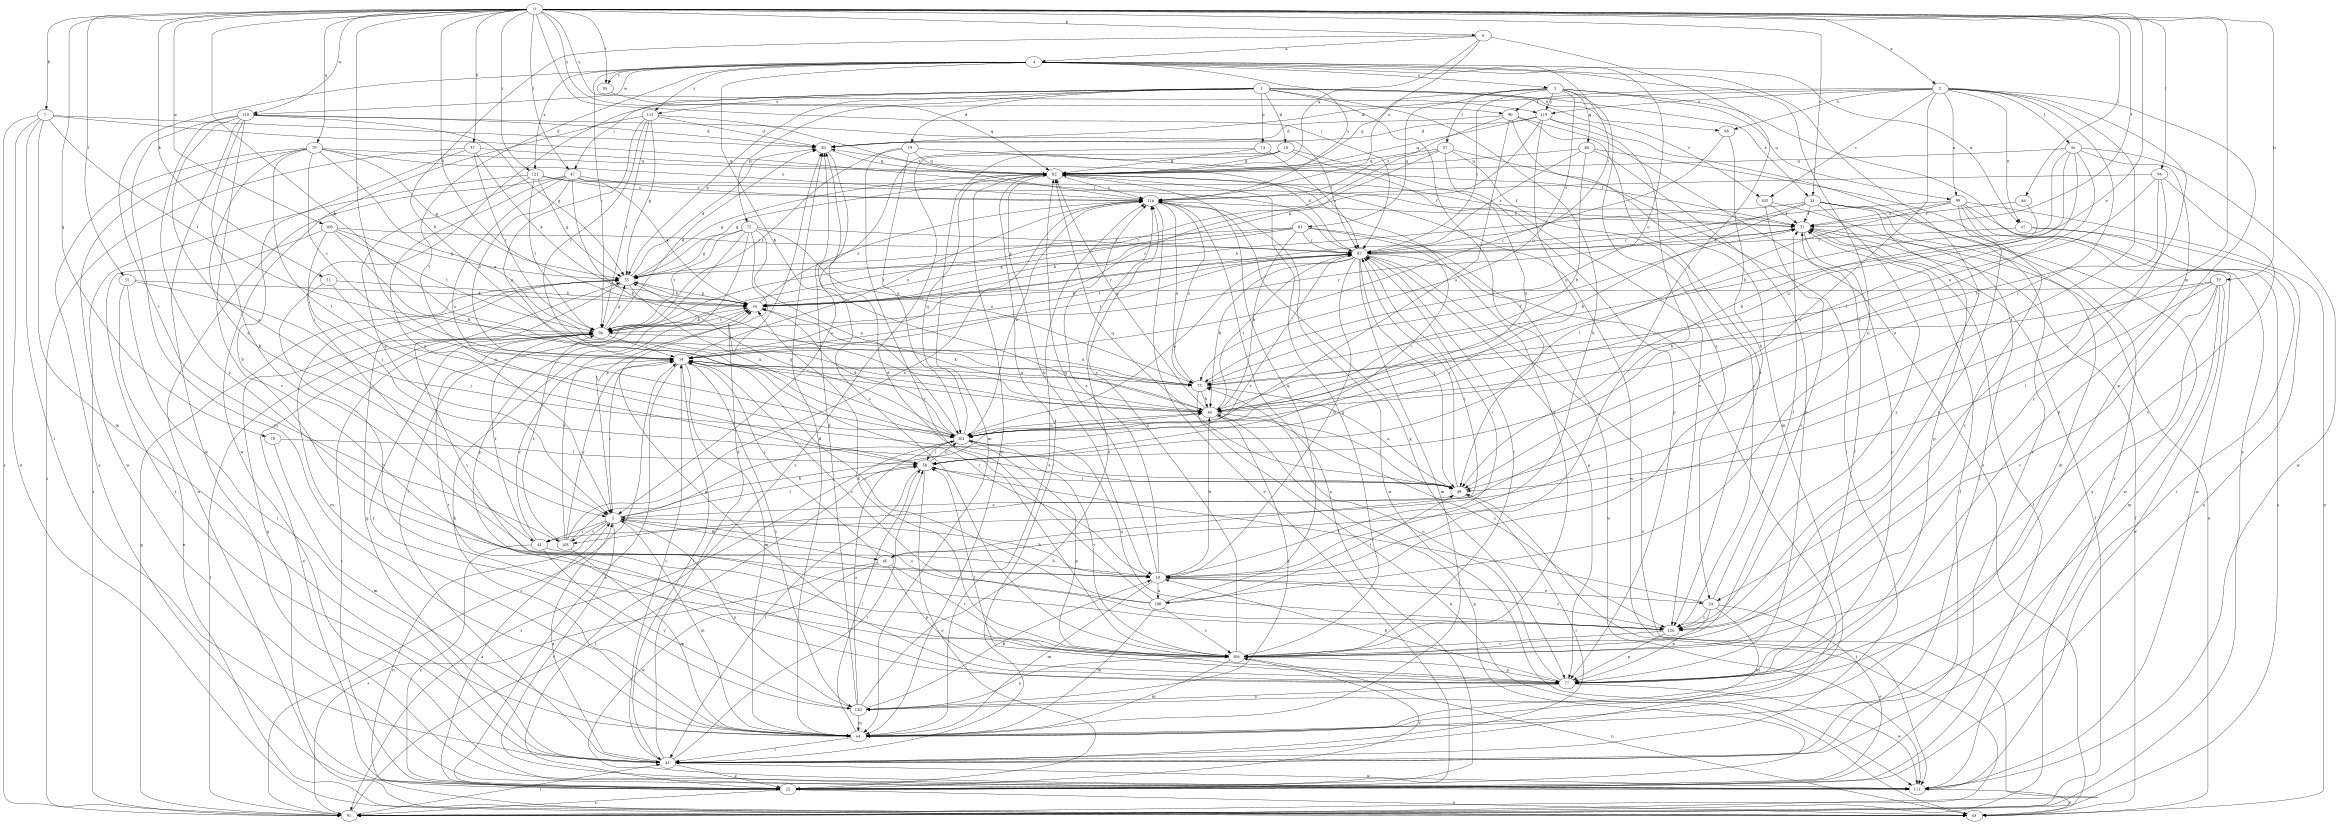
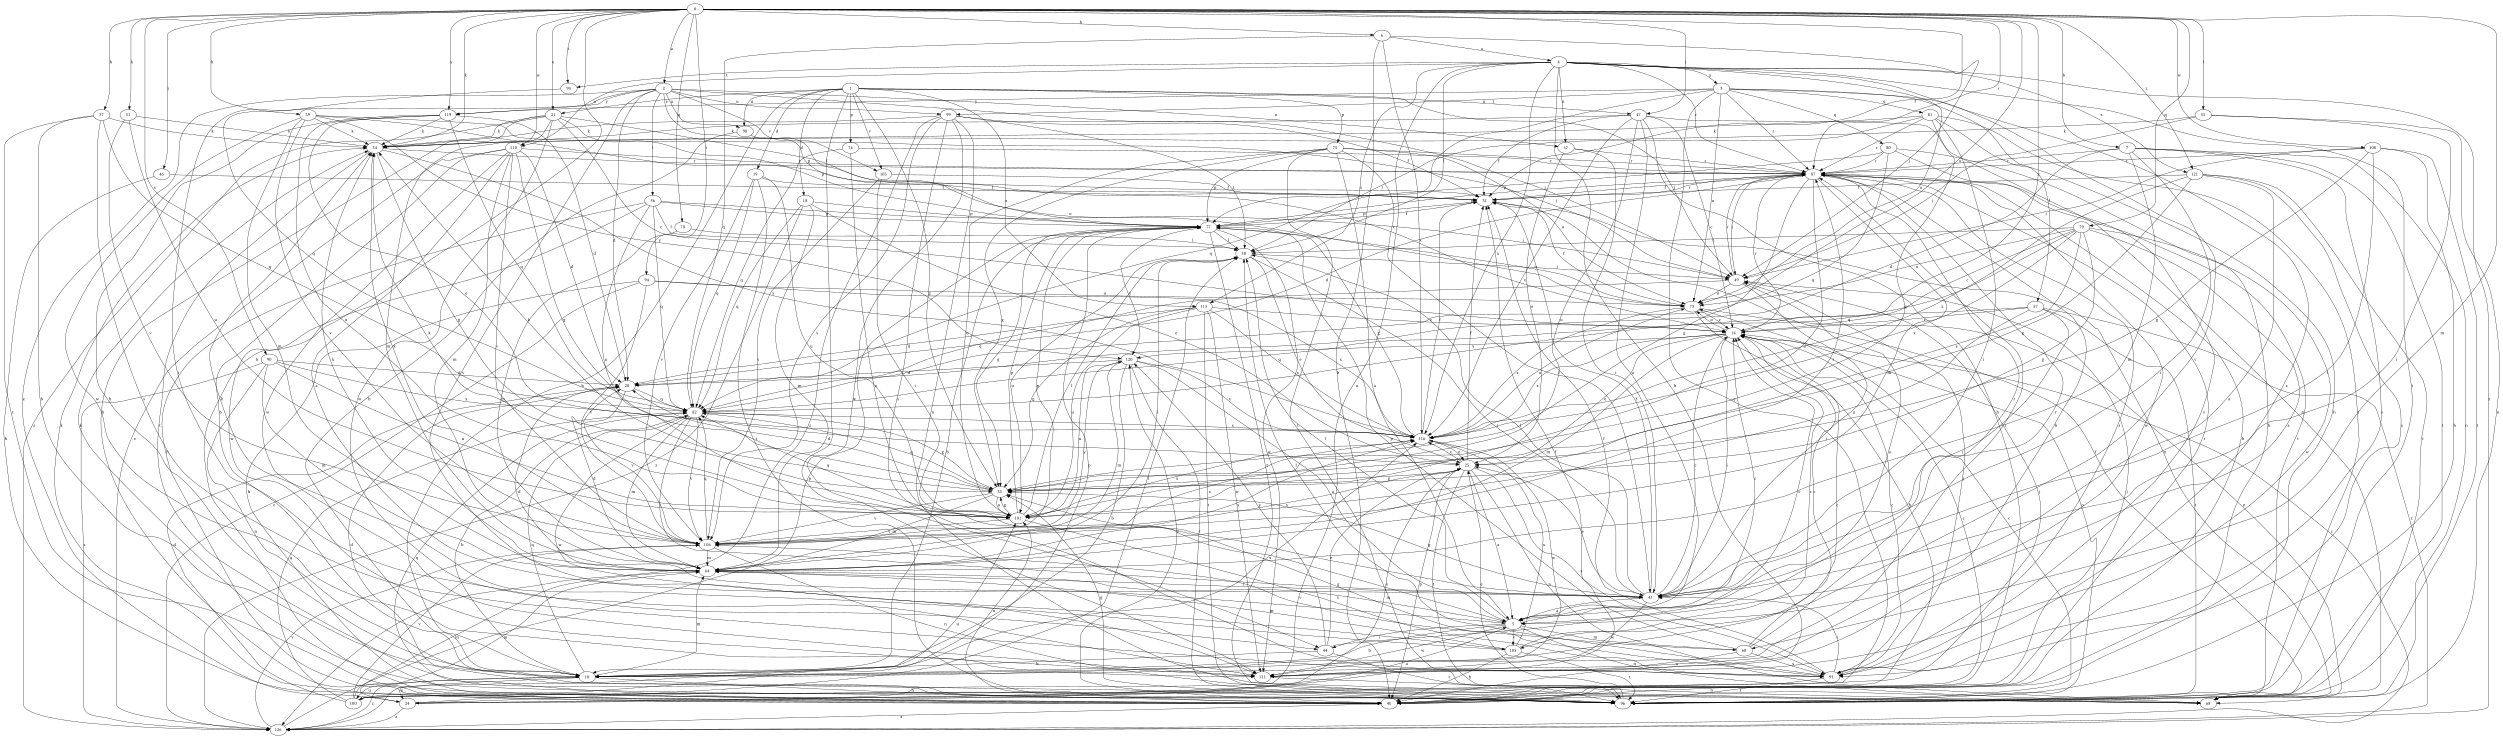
(1713, 90) -> none
(540, 545) -> (1325, 651)
(554, 657) -> (1423, 651)
(987, 667) -> (1022, 288)
